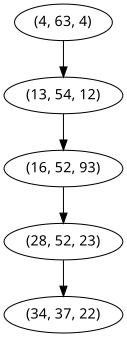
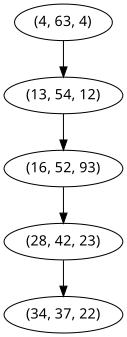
(63, 242) -> (63, 242)
